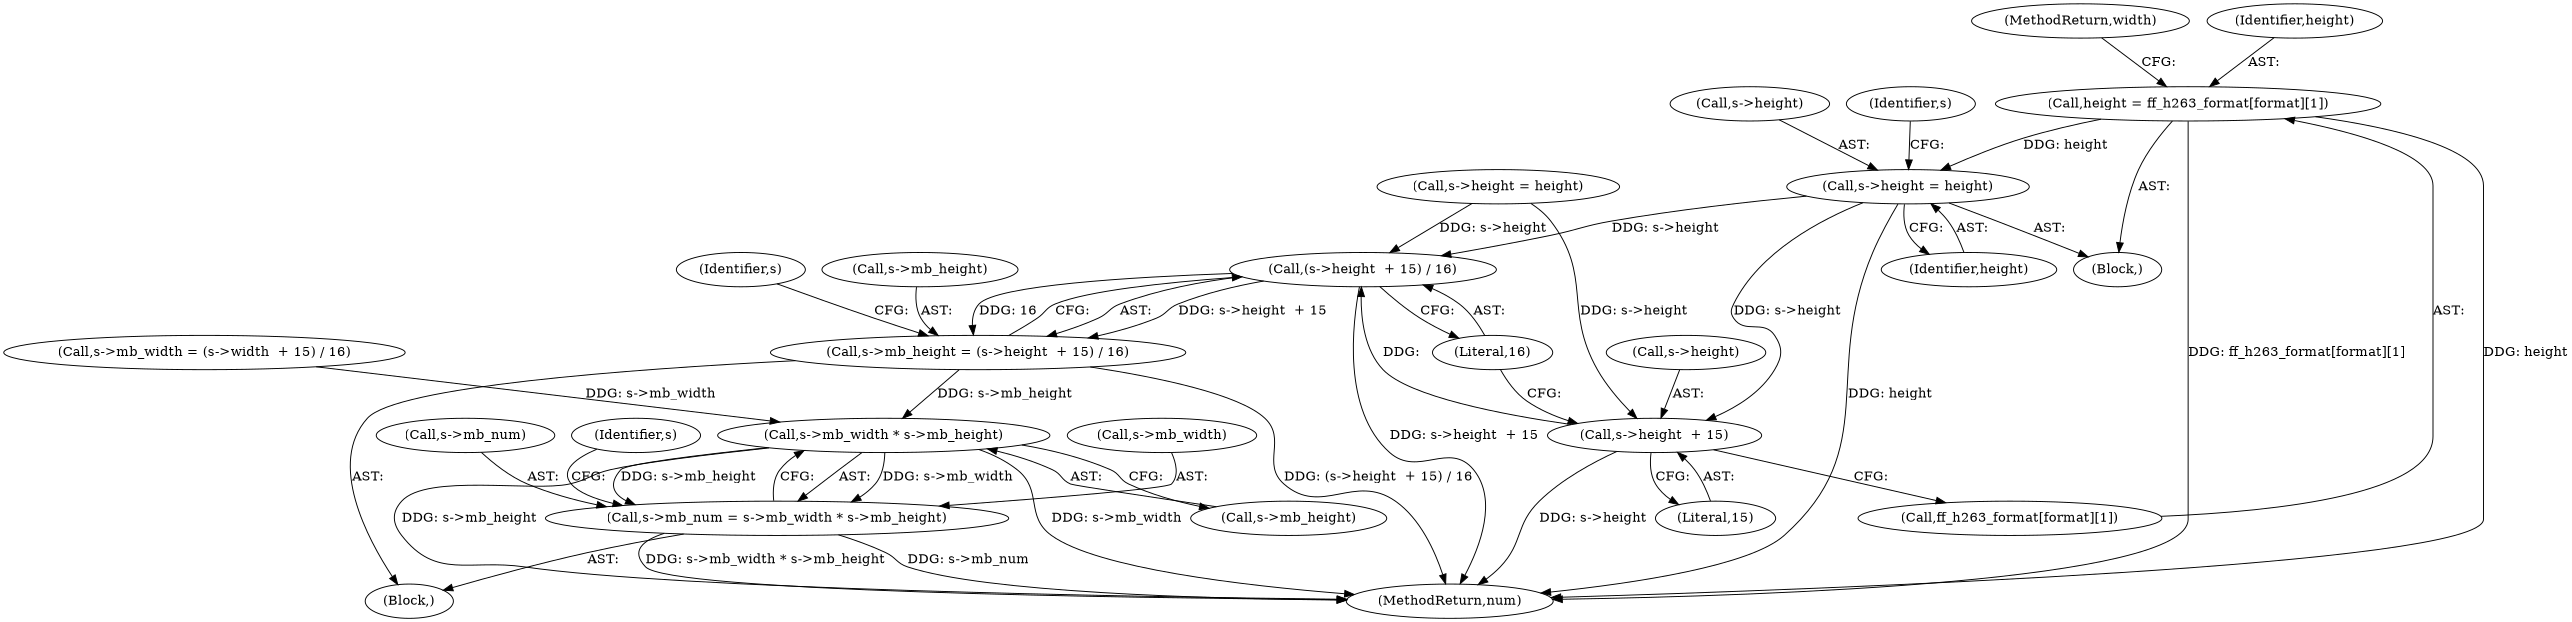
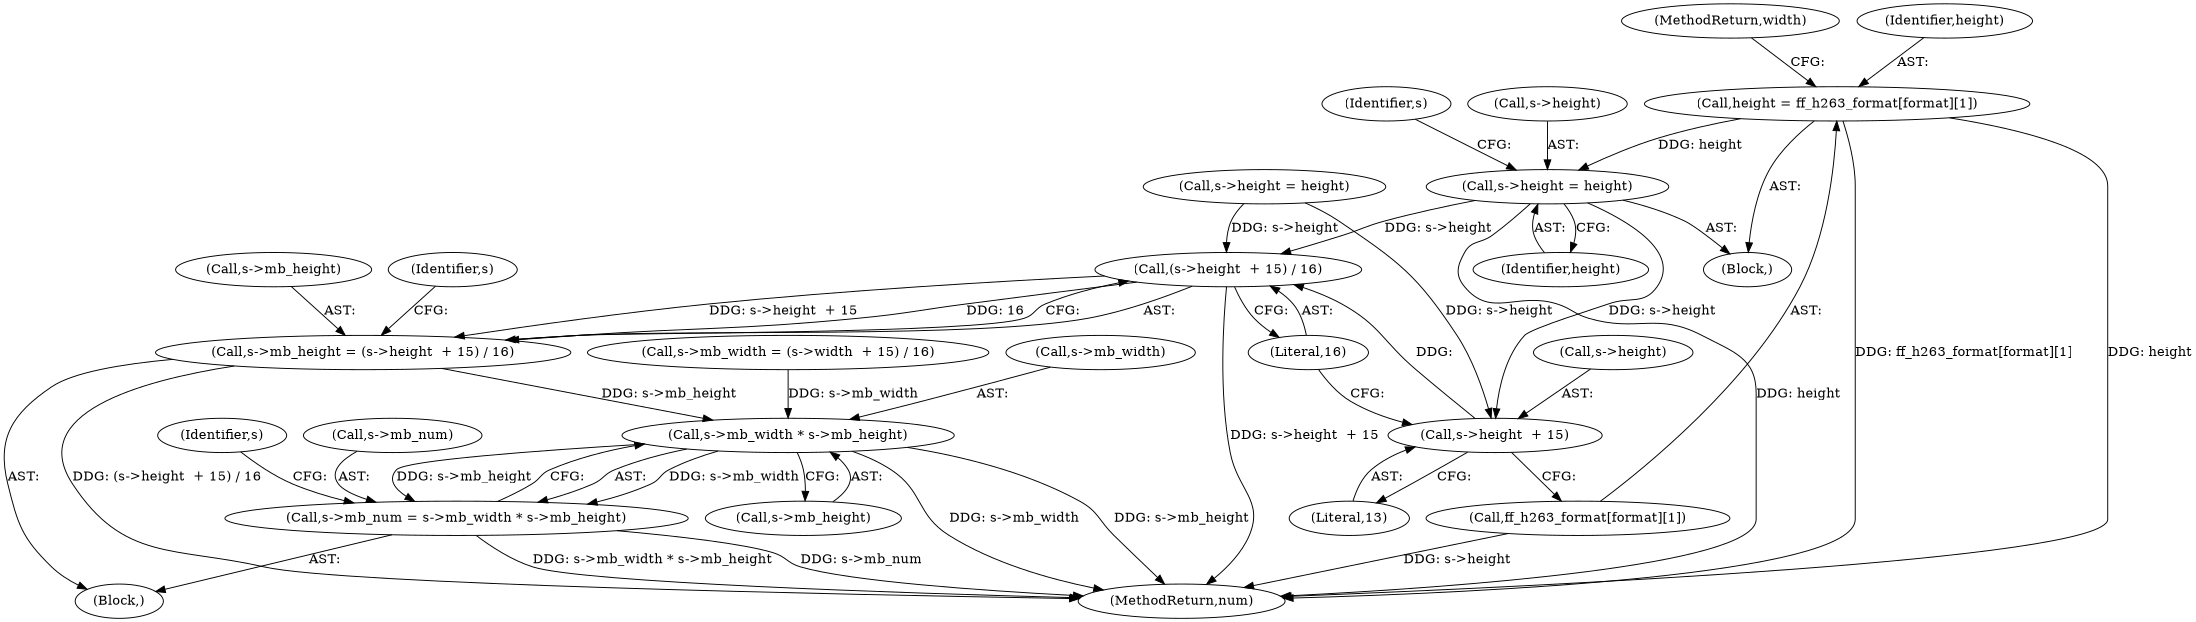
(1077, 495) -> (955, 393)
(1538, 502) -> (1381, 560)
(1716, 518) -> (1349, 518)
